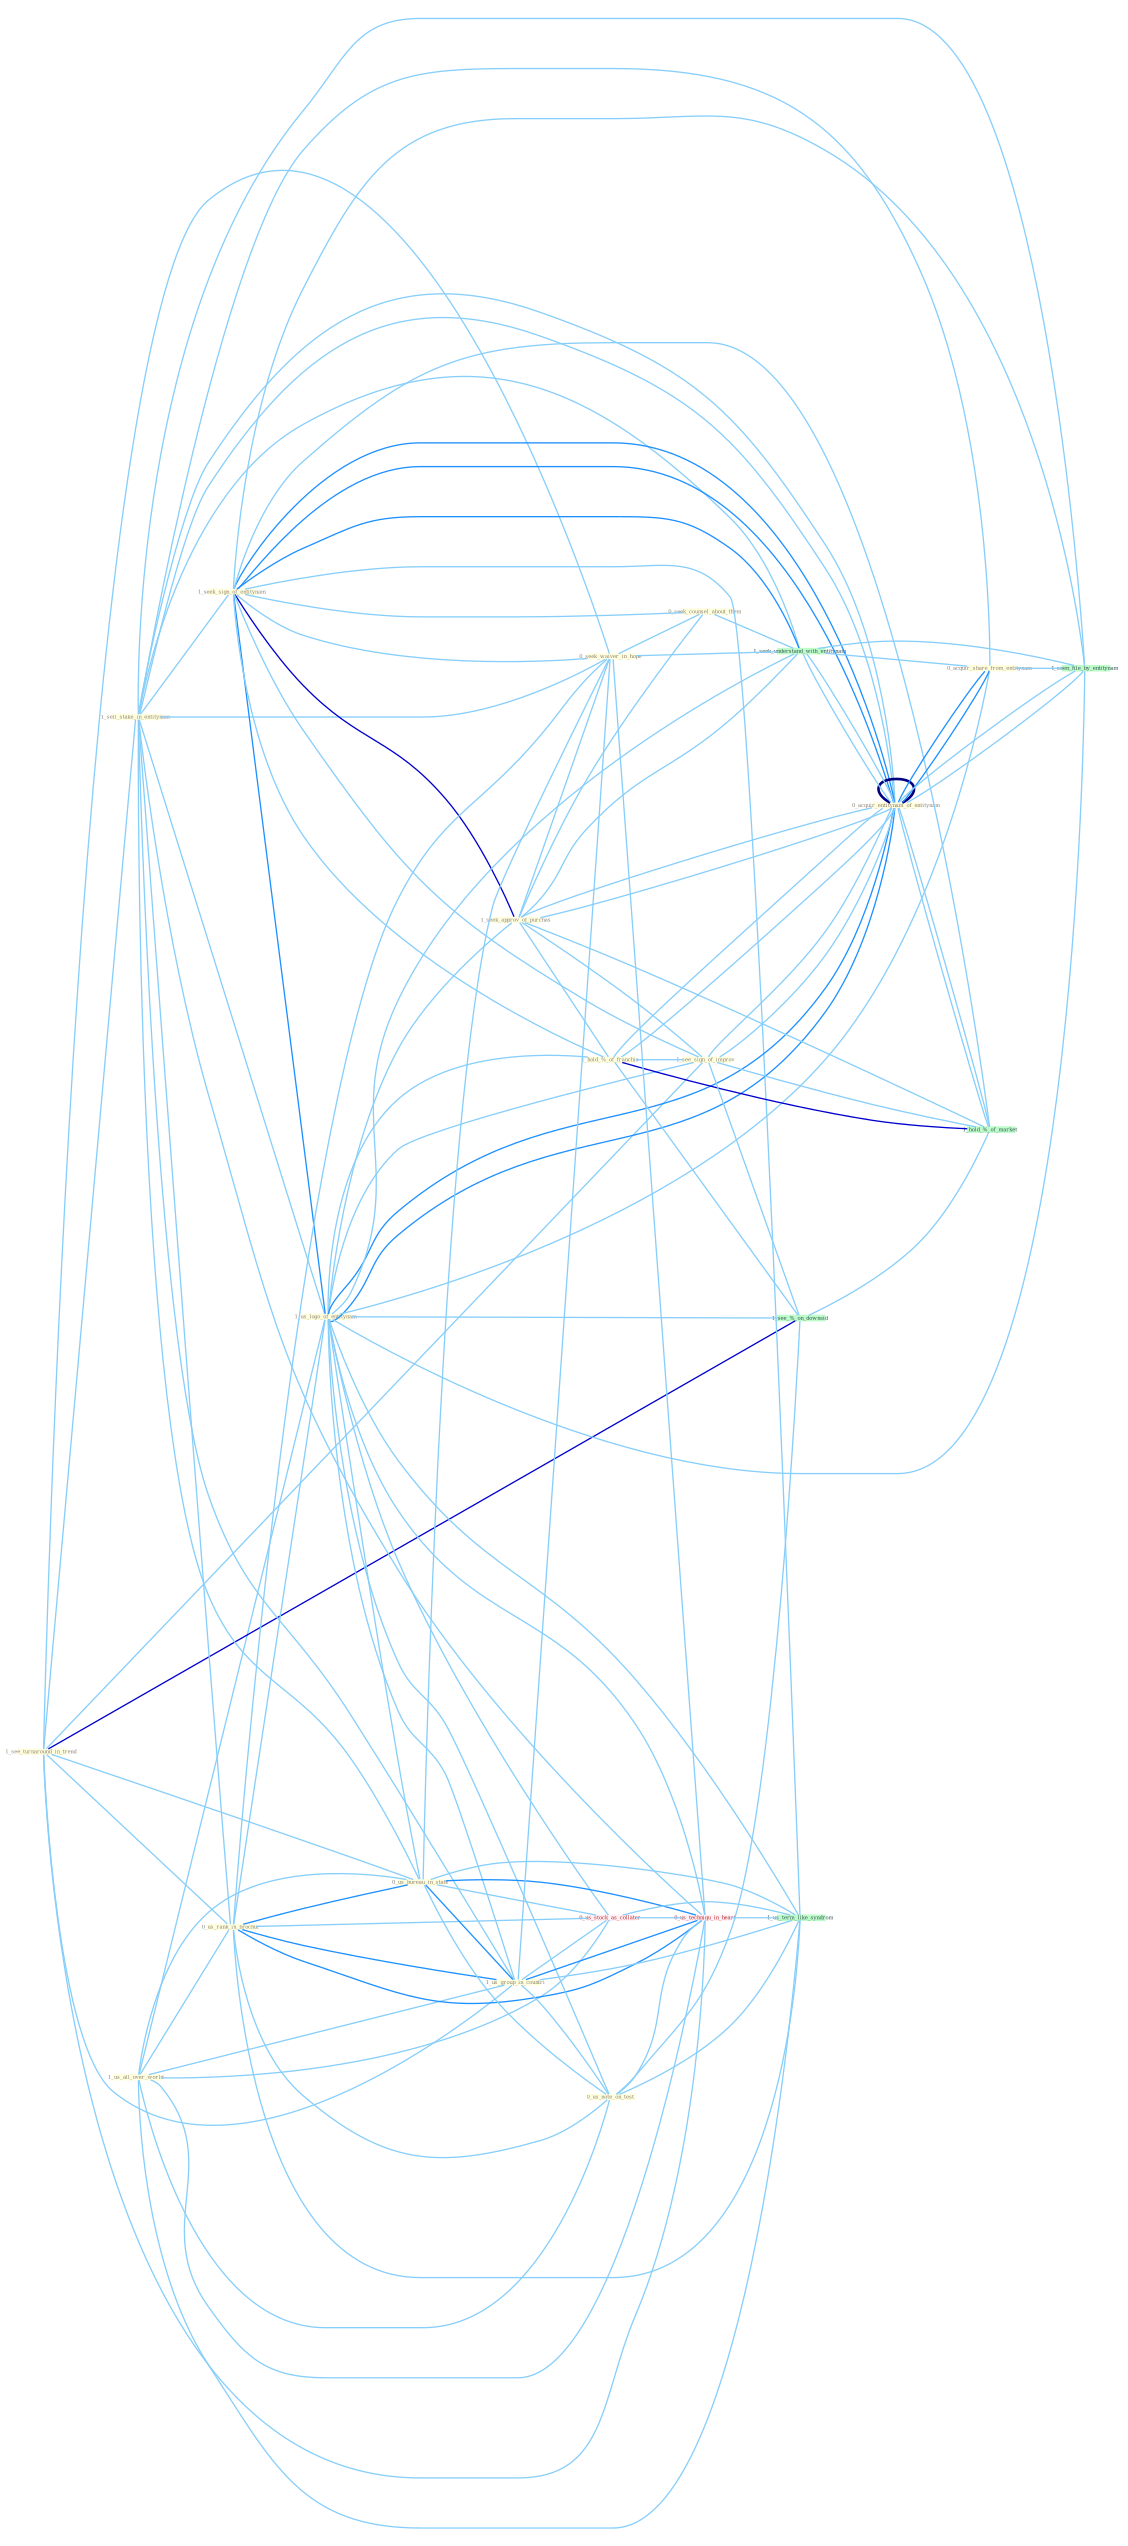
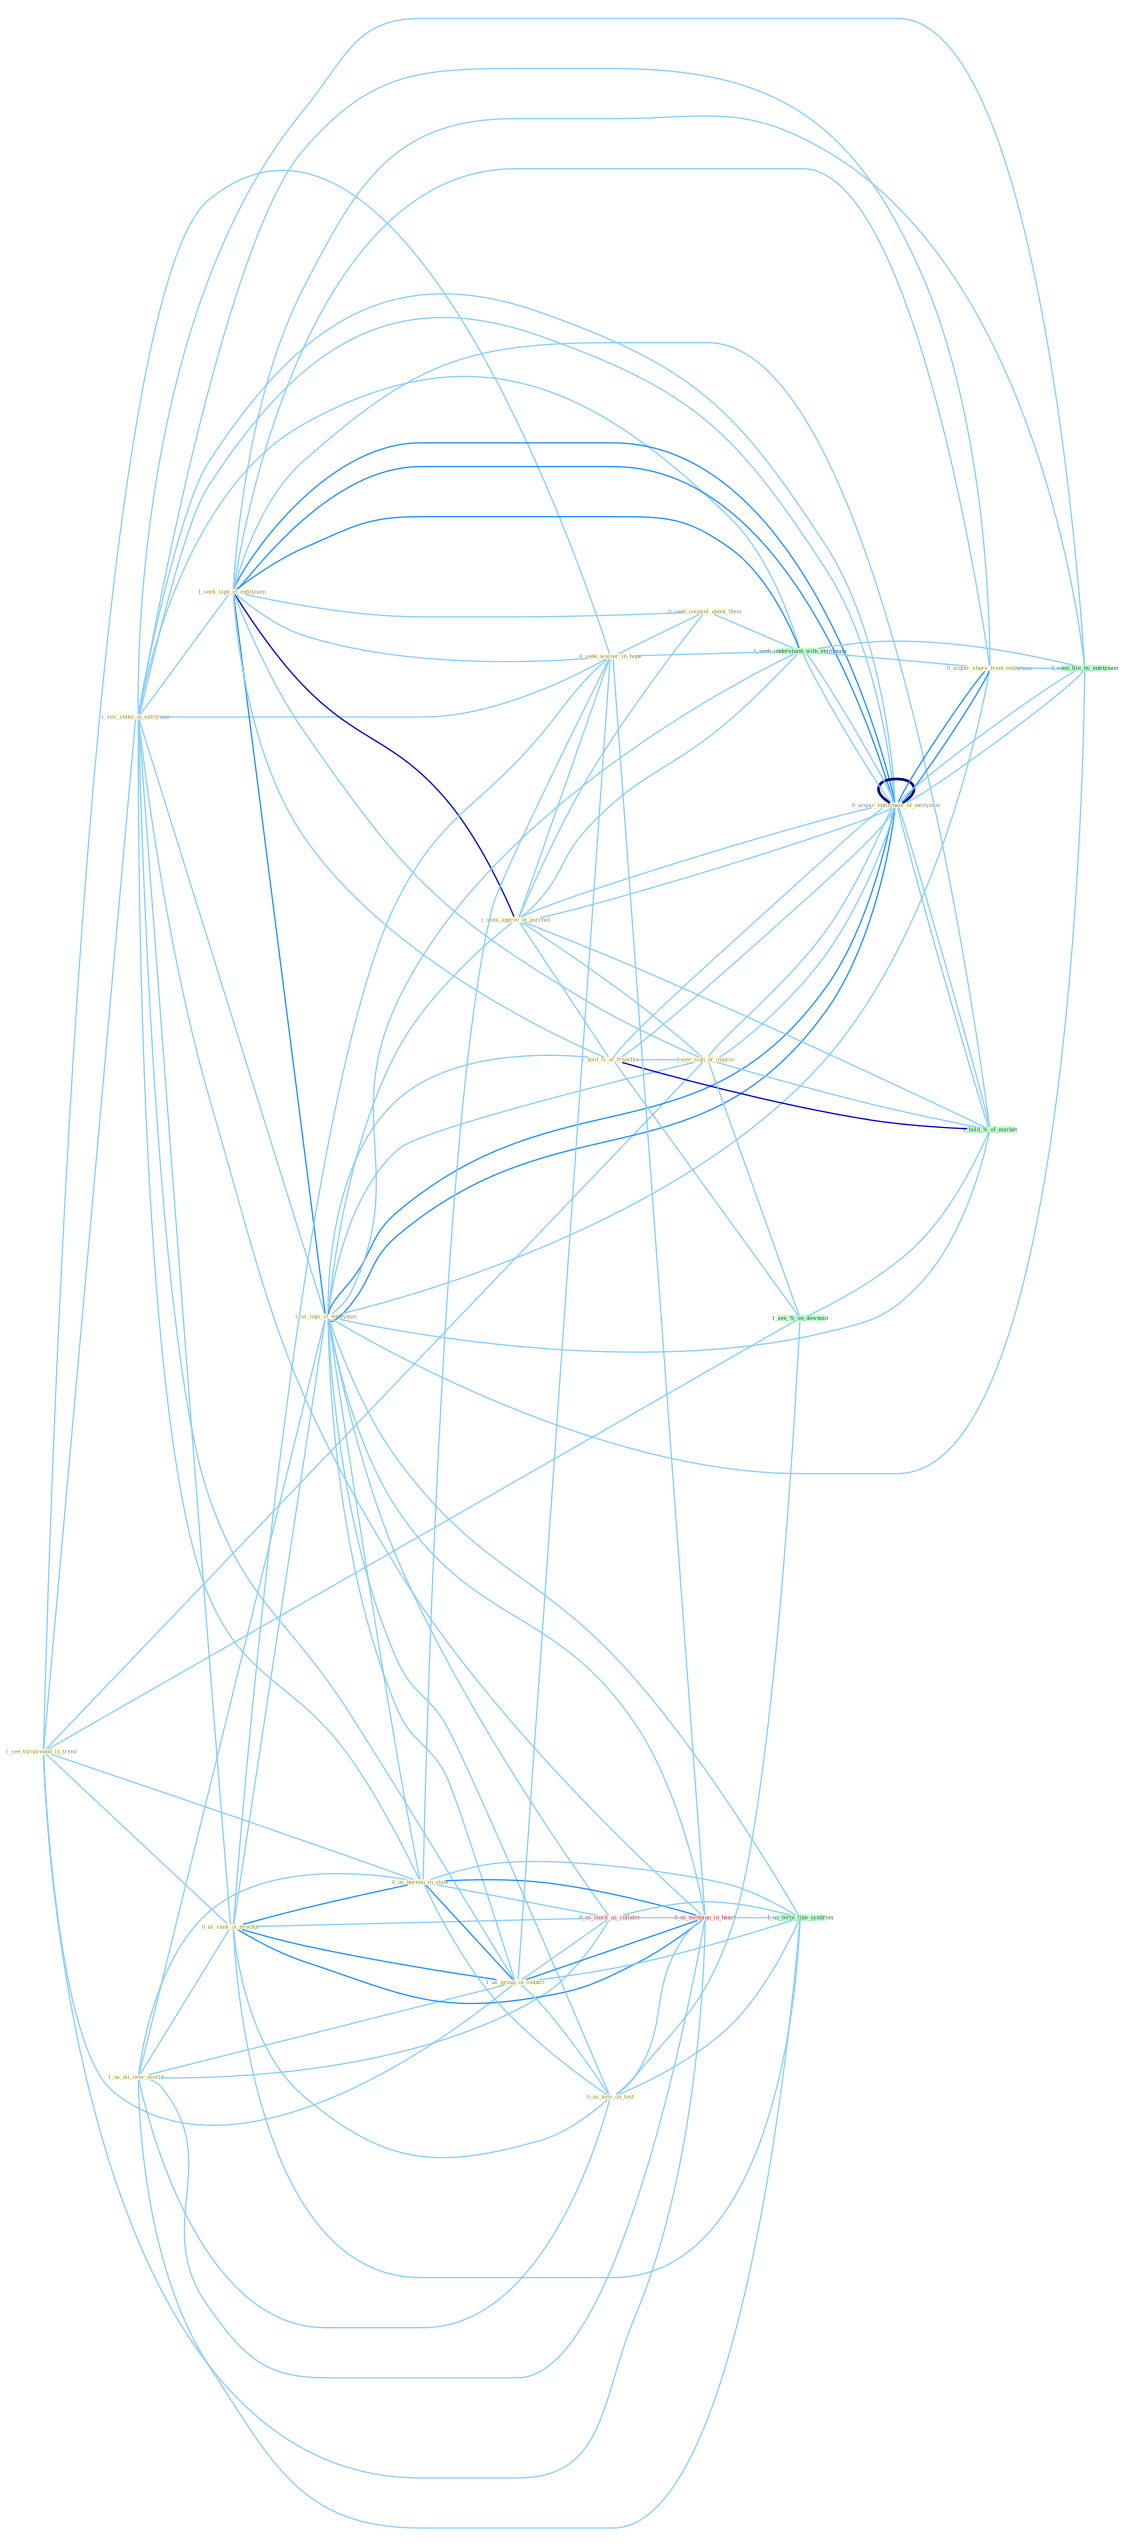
(759, 962) -> (661, 169)
(554, 1317) -> (721, 1348)
(403, 1546) -> (403, 1546)
